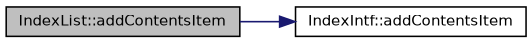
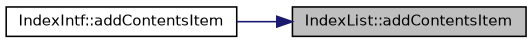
(260, 22) -> (257, 22)
